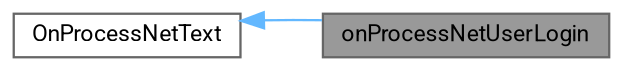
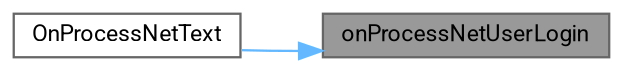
(293, 20) -> (270, 51)
